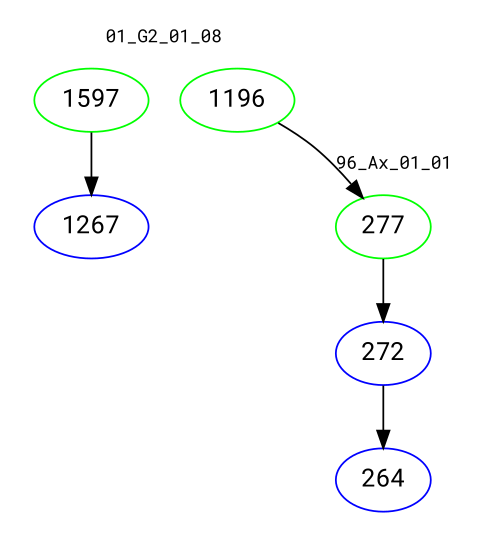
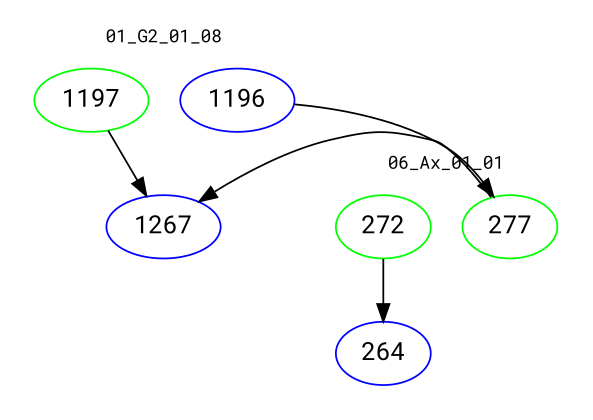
(91, 100) -> (91, 100)
(237, 100) -> (237, 100)
(395, 164) -> (447, 164)
(383, 282) -> (359, 134)
(383, 353) -> (383, 227)
